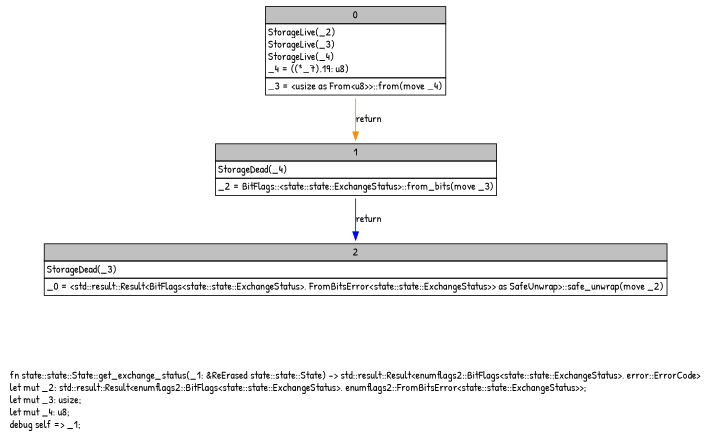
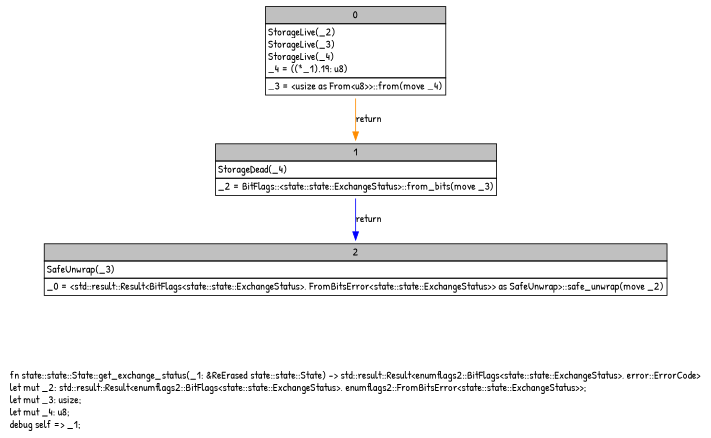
(309, 69) -> (308, 69)
(82, 269) -> (81, 269)
